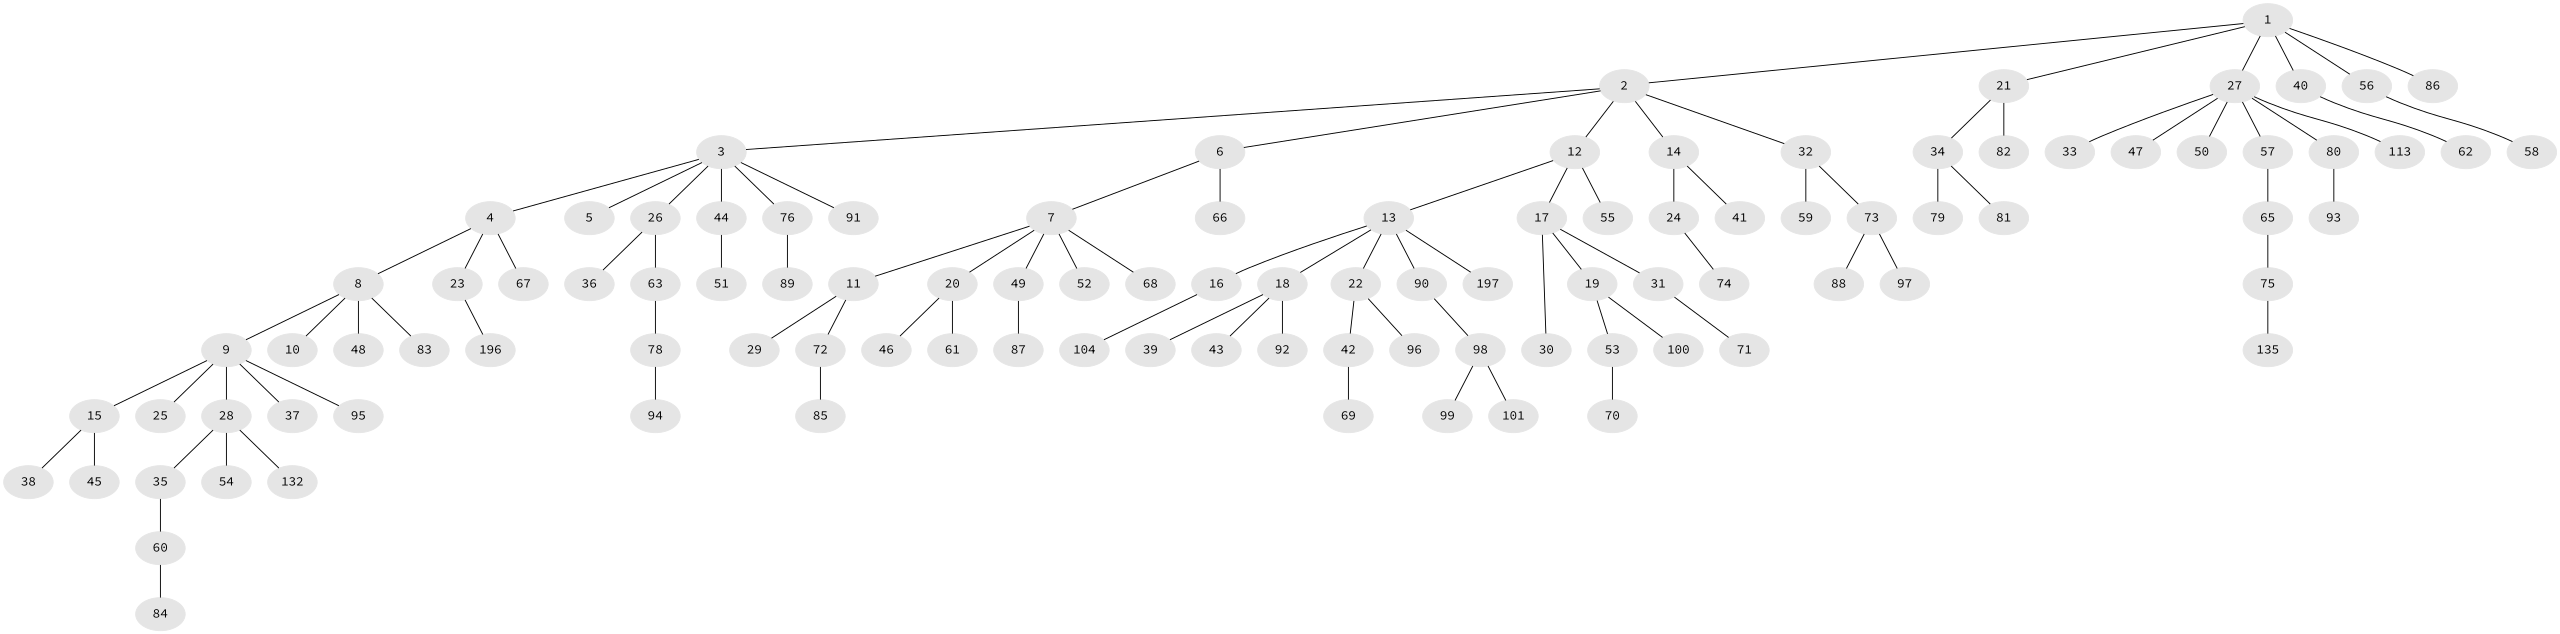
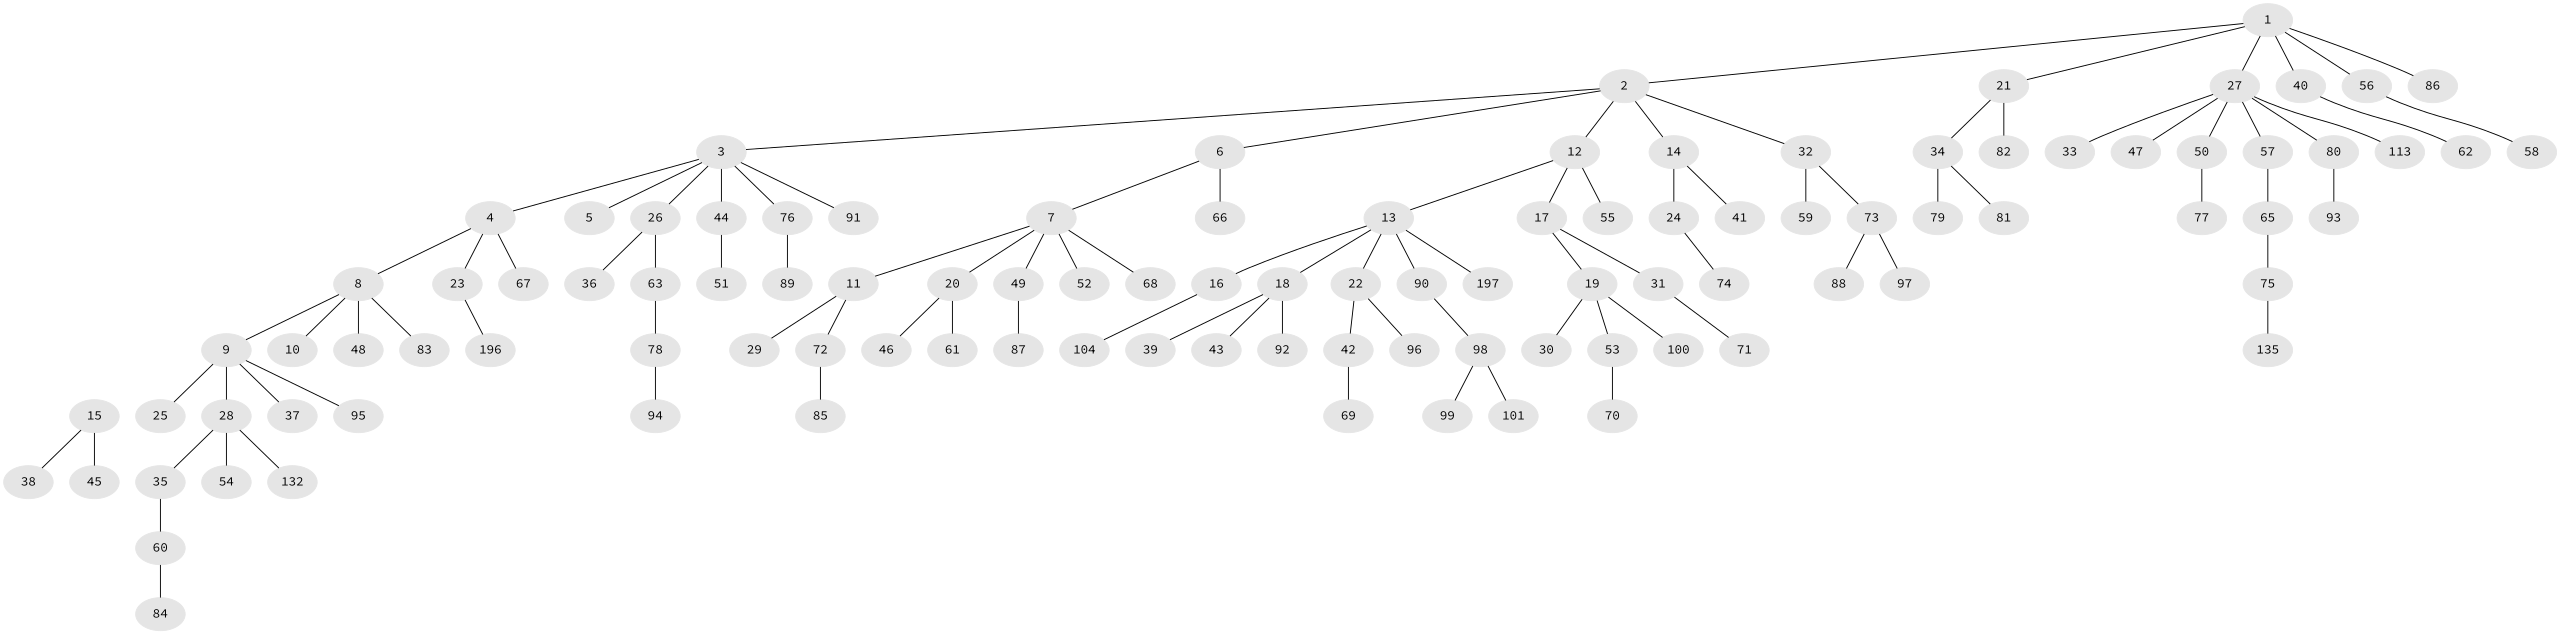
none -> (2202, 218)
(1544, 284) -> (1569, 317)
(160, 383) -> none
